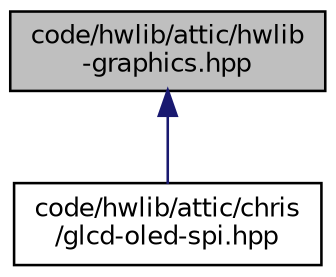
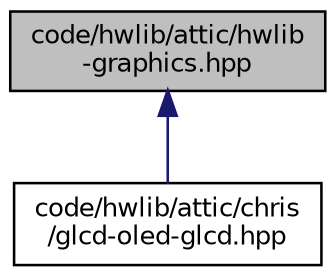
(168, 224) -> (168, 224)
